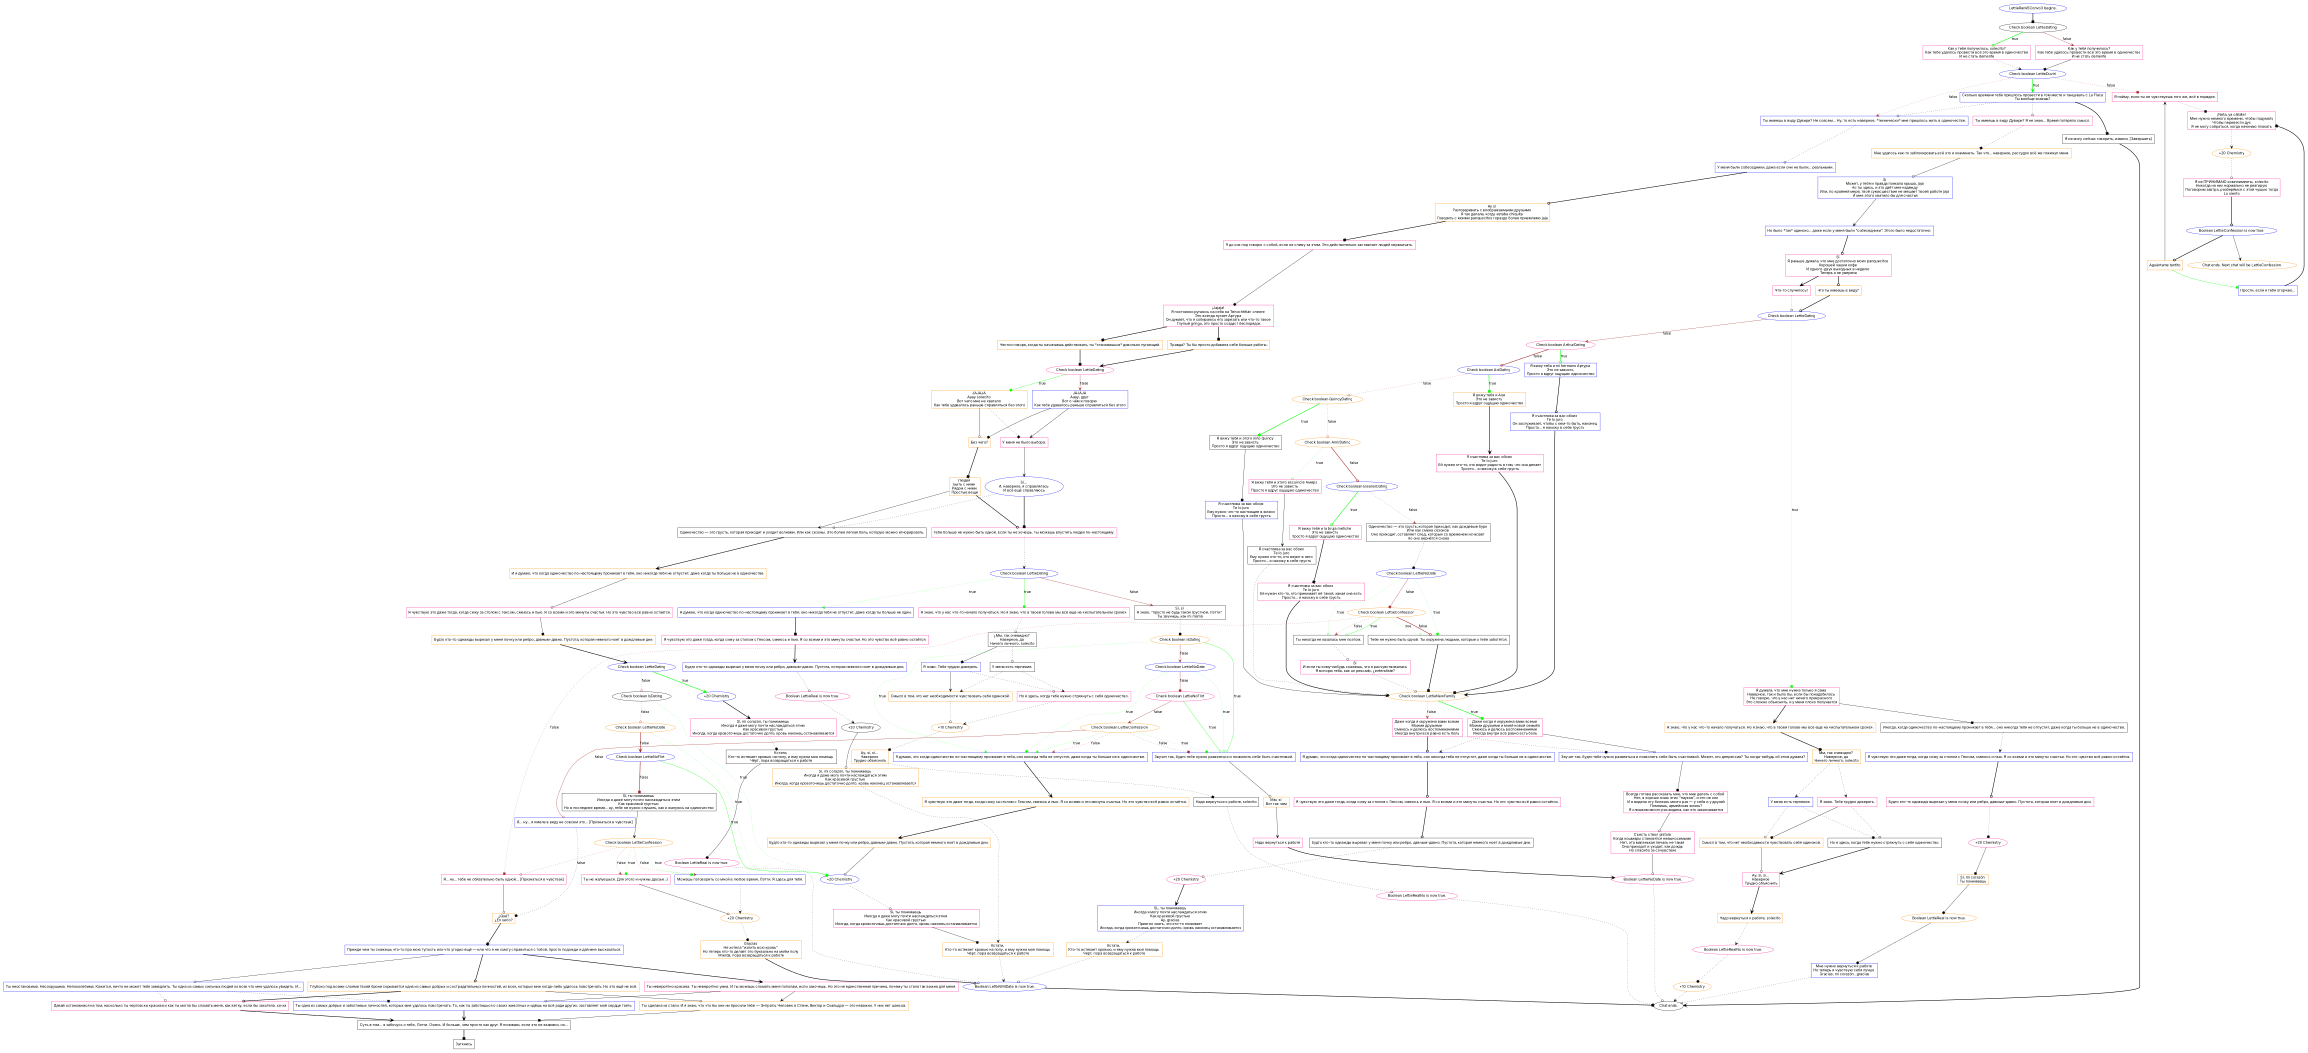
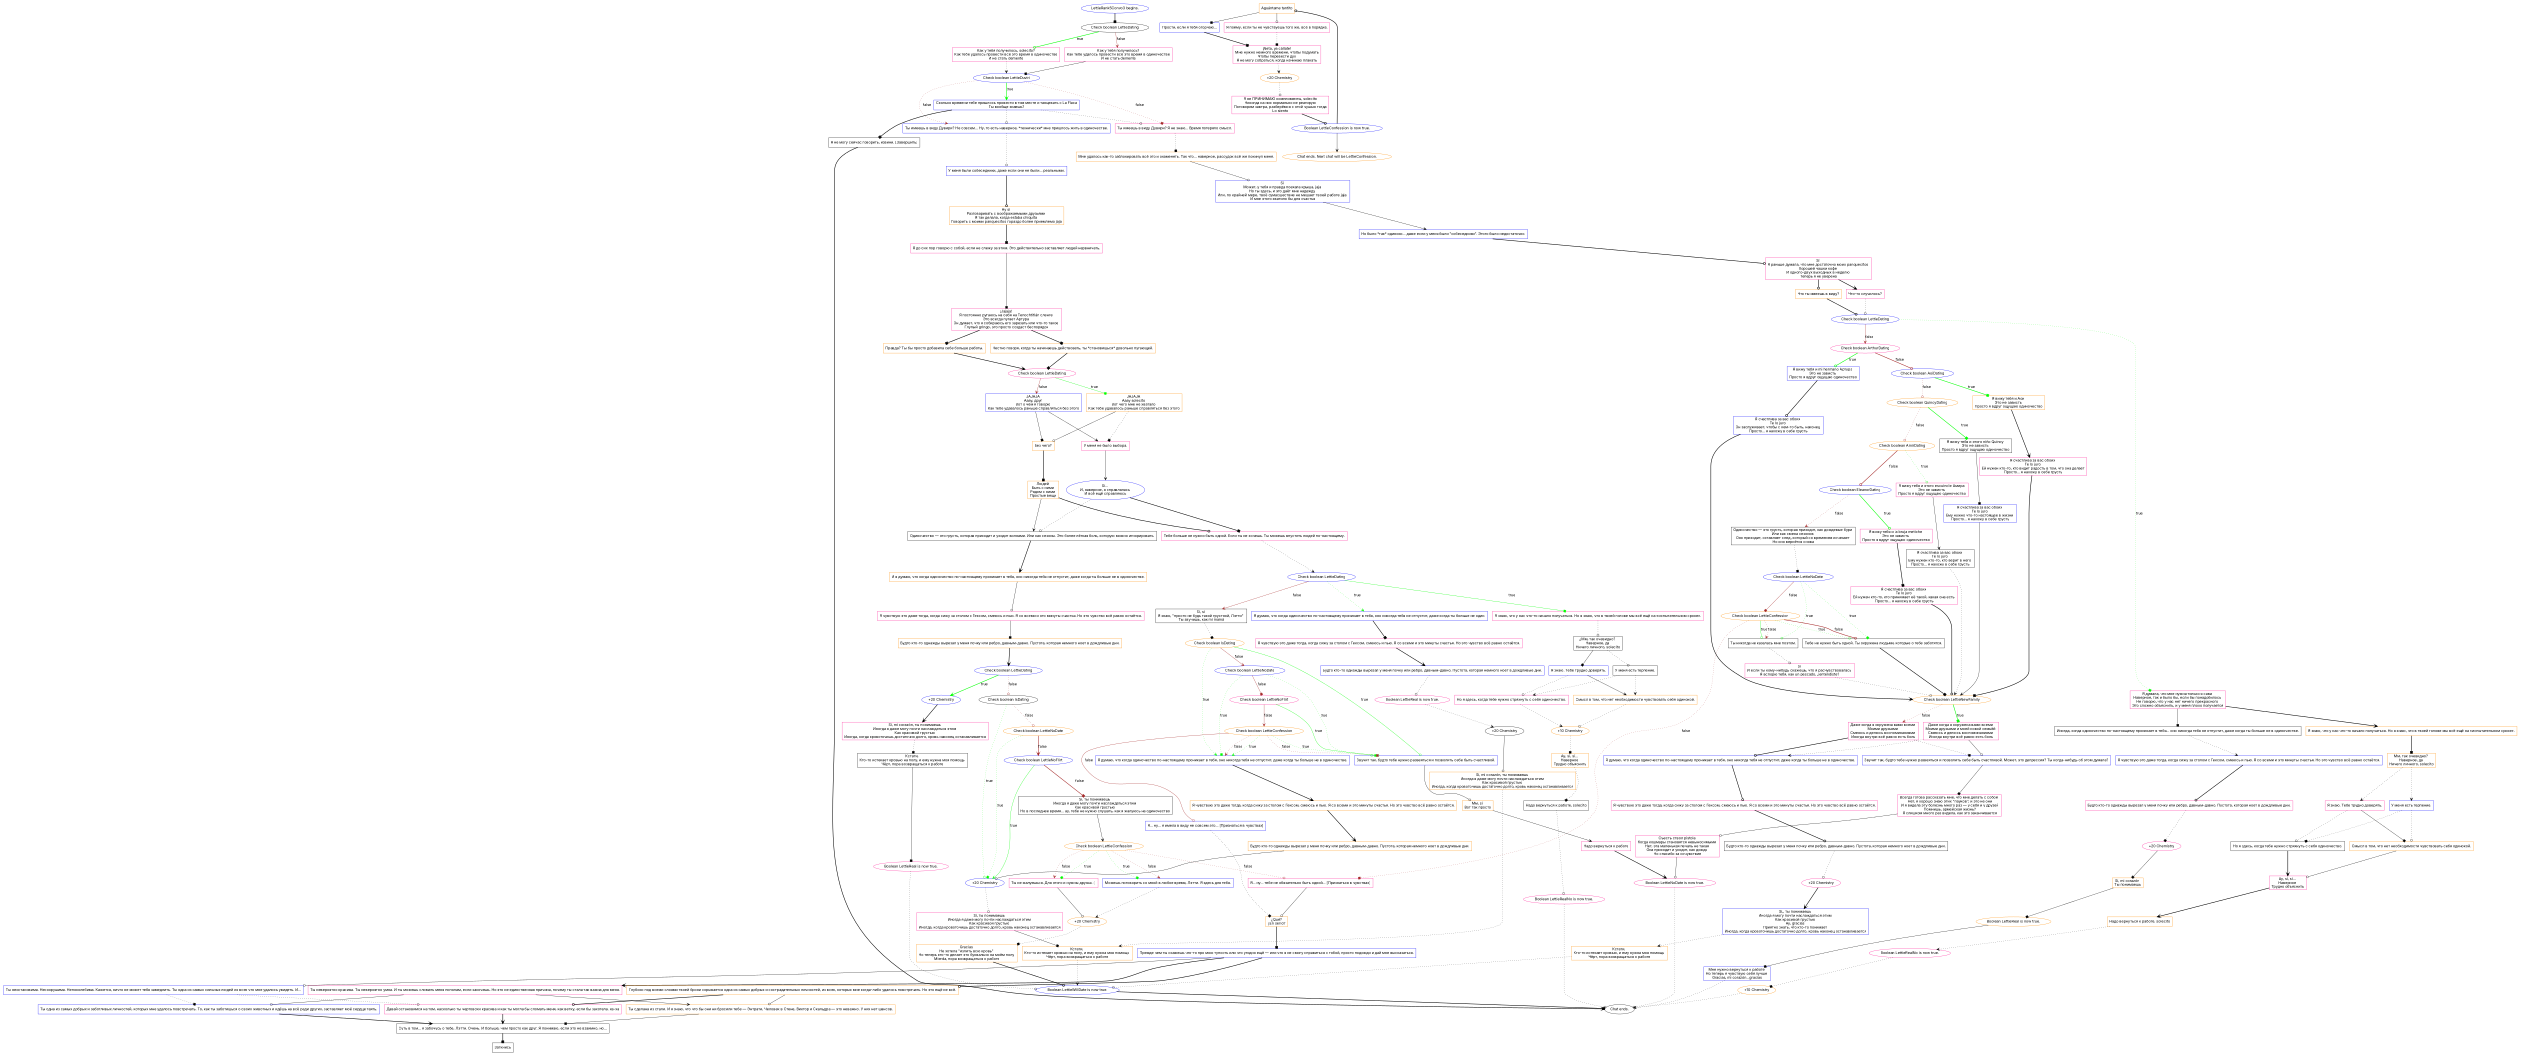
(2095, 85) -> (1093, 100)
(2165, 183) -> (1277, 17)
(2203, 281) -> (1236, 17)
(1276, 802) -> (1478, 805)
